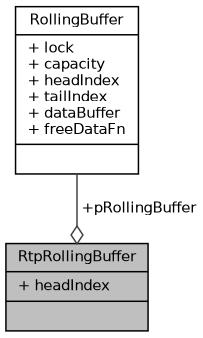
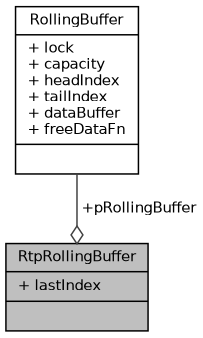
(64, 286) -> (60, 286)
